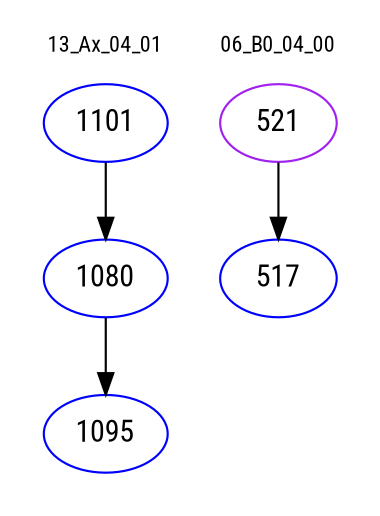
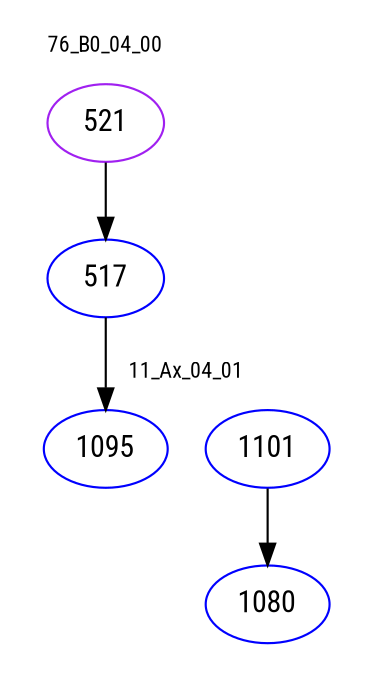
(106, 46) -> (187, 372)
(278, 46) -> (106, 46)
(106, 346) -> (106, 365)
